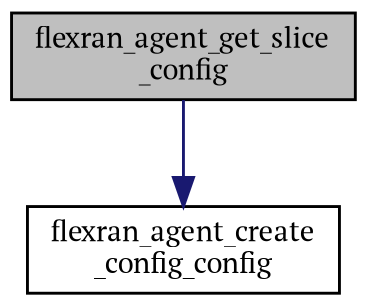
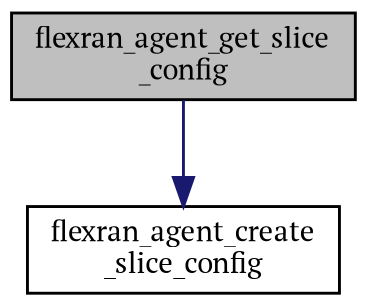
(183, 250) -> (183, 250)
